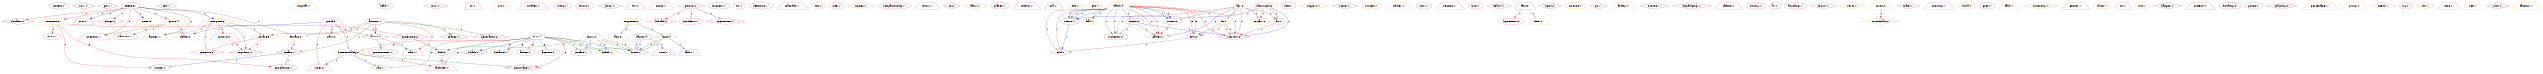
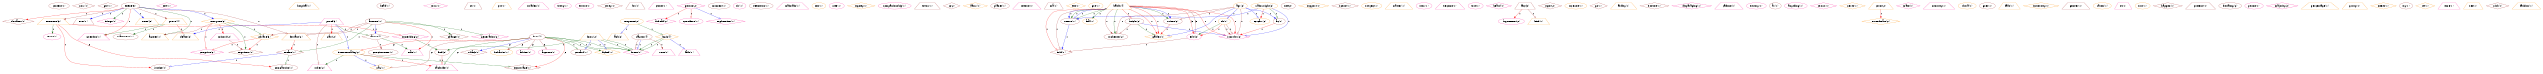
(1261, 11) -> (1261, 11)
